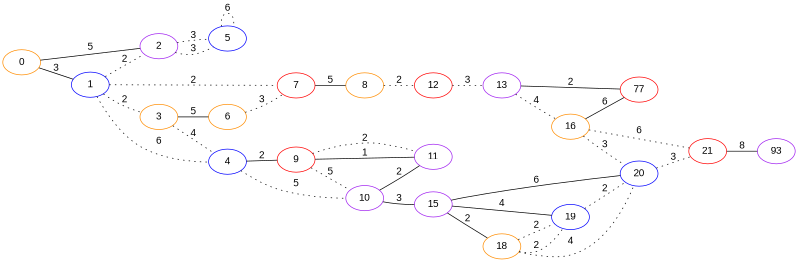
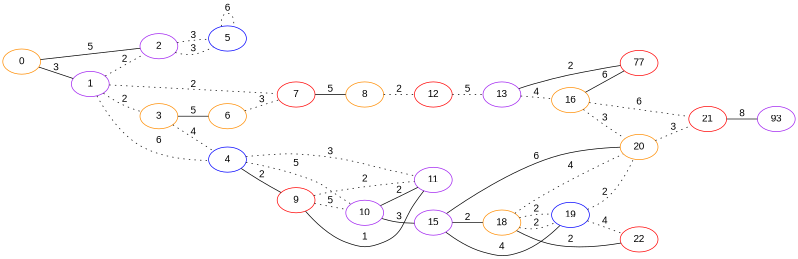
(468, 80) -> (468, 89)
(90, 85) -> (90, 84)
none -> (332, 157)
(639, 174) -> (639, 147)
none -> (639, 239)
